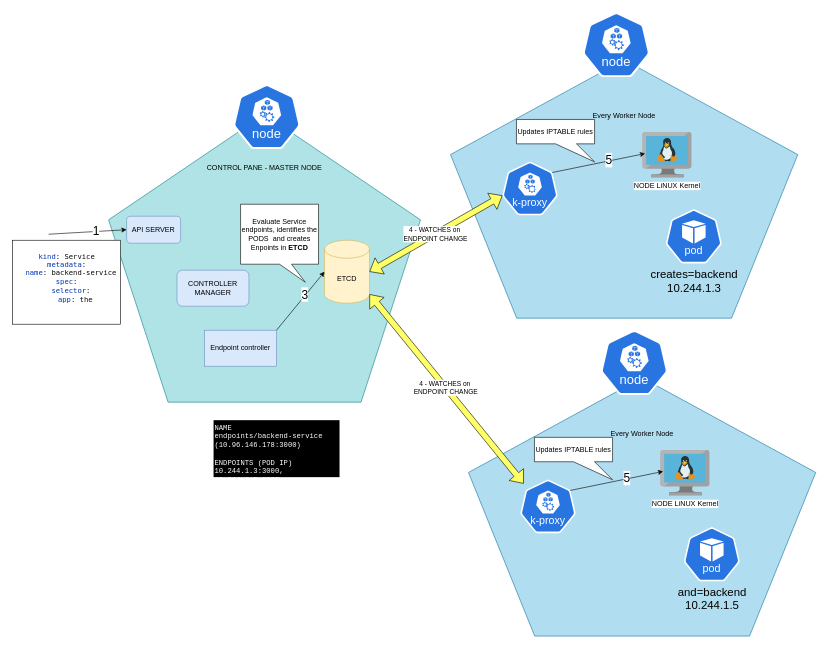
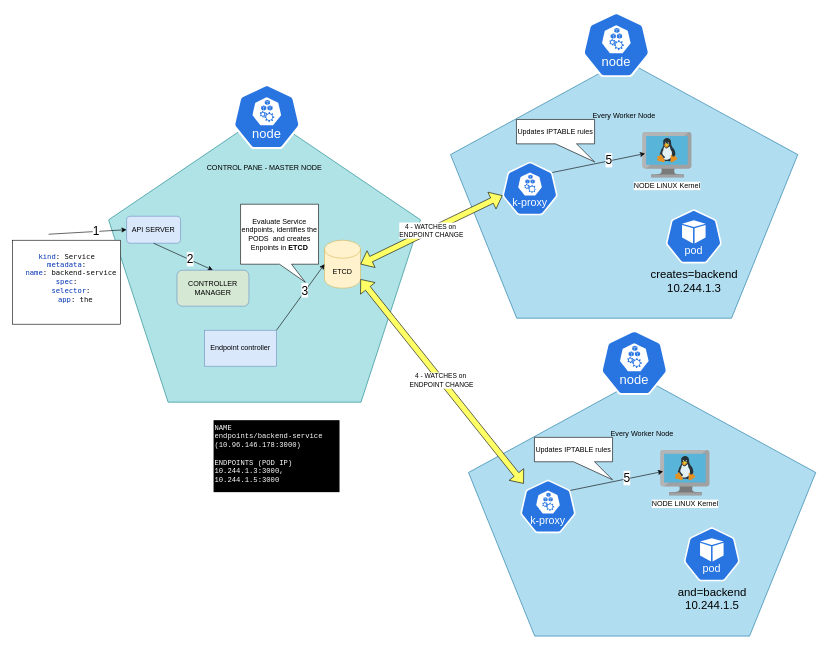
none -> (182, 256)
(347, 272) -> (342, 264)
(213, 288) -> (213, 288)
(276, 449) -> (276, 456)
